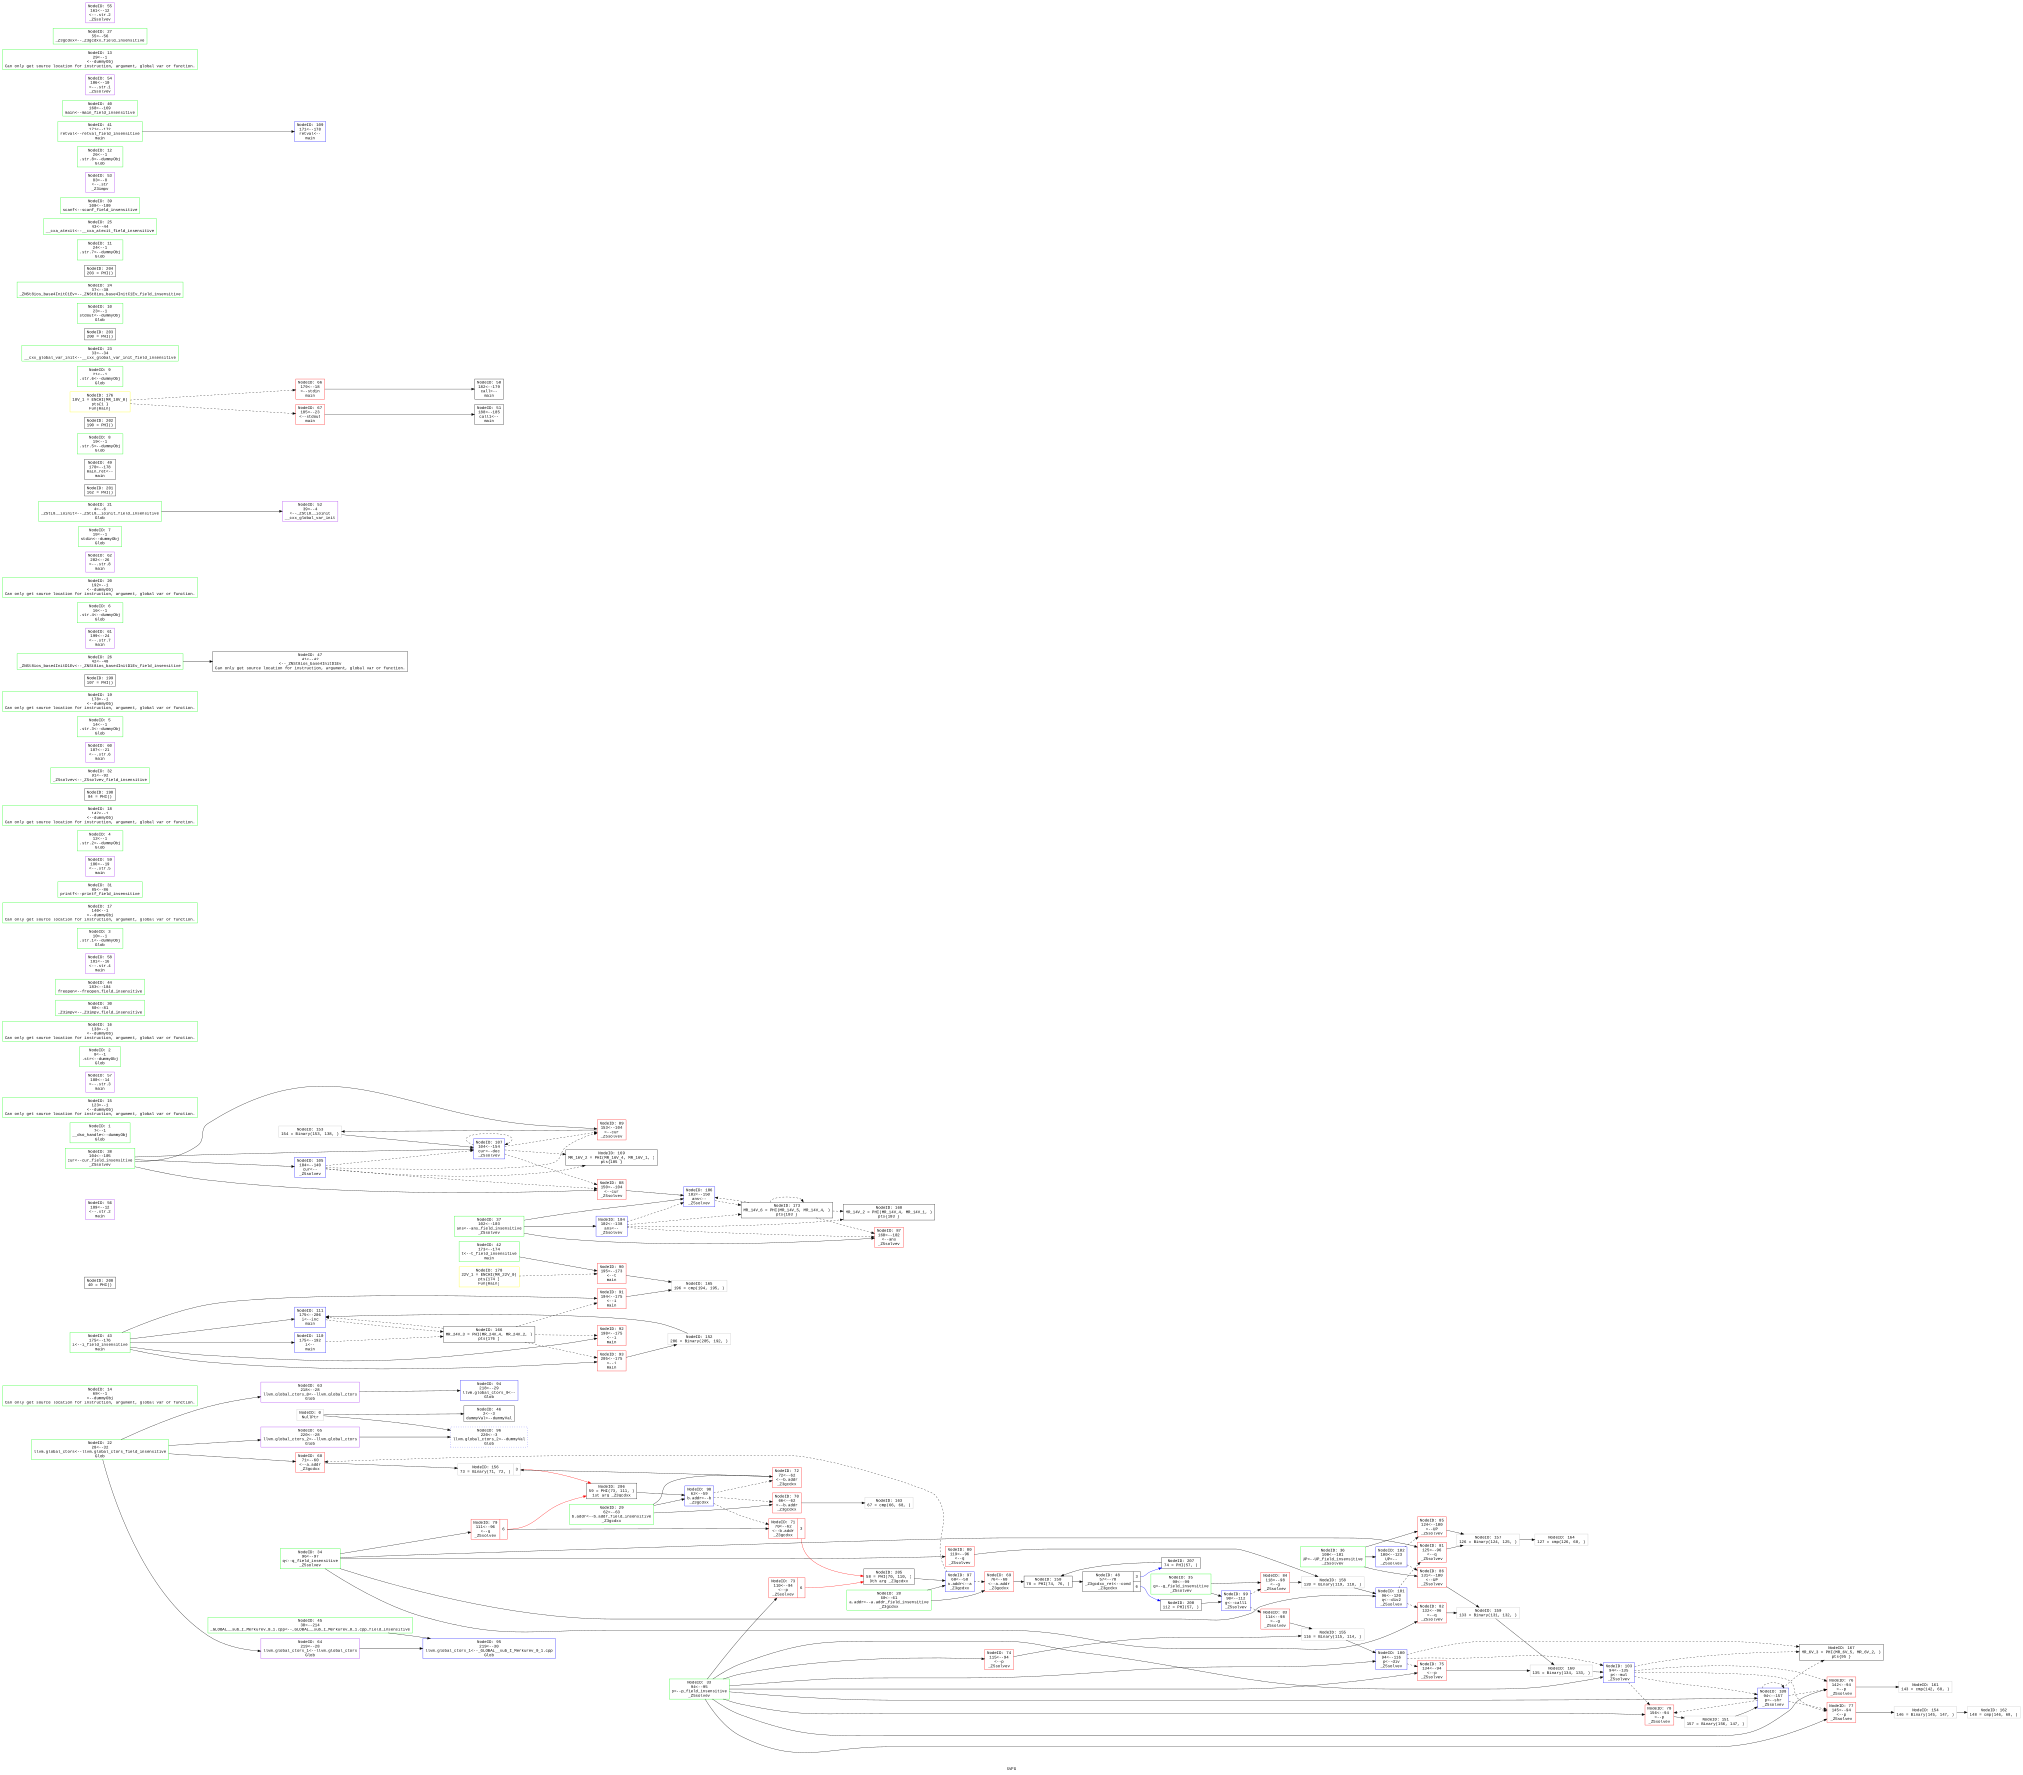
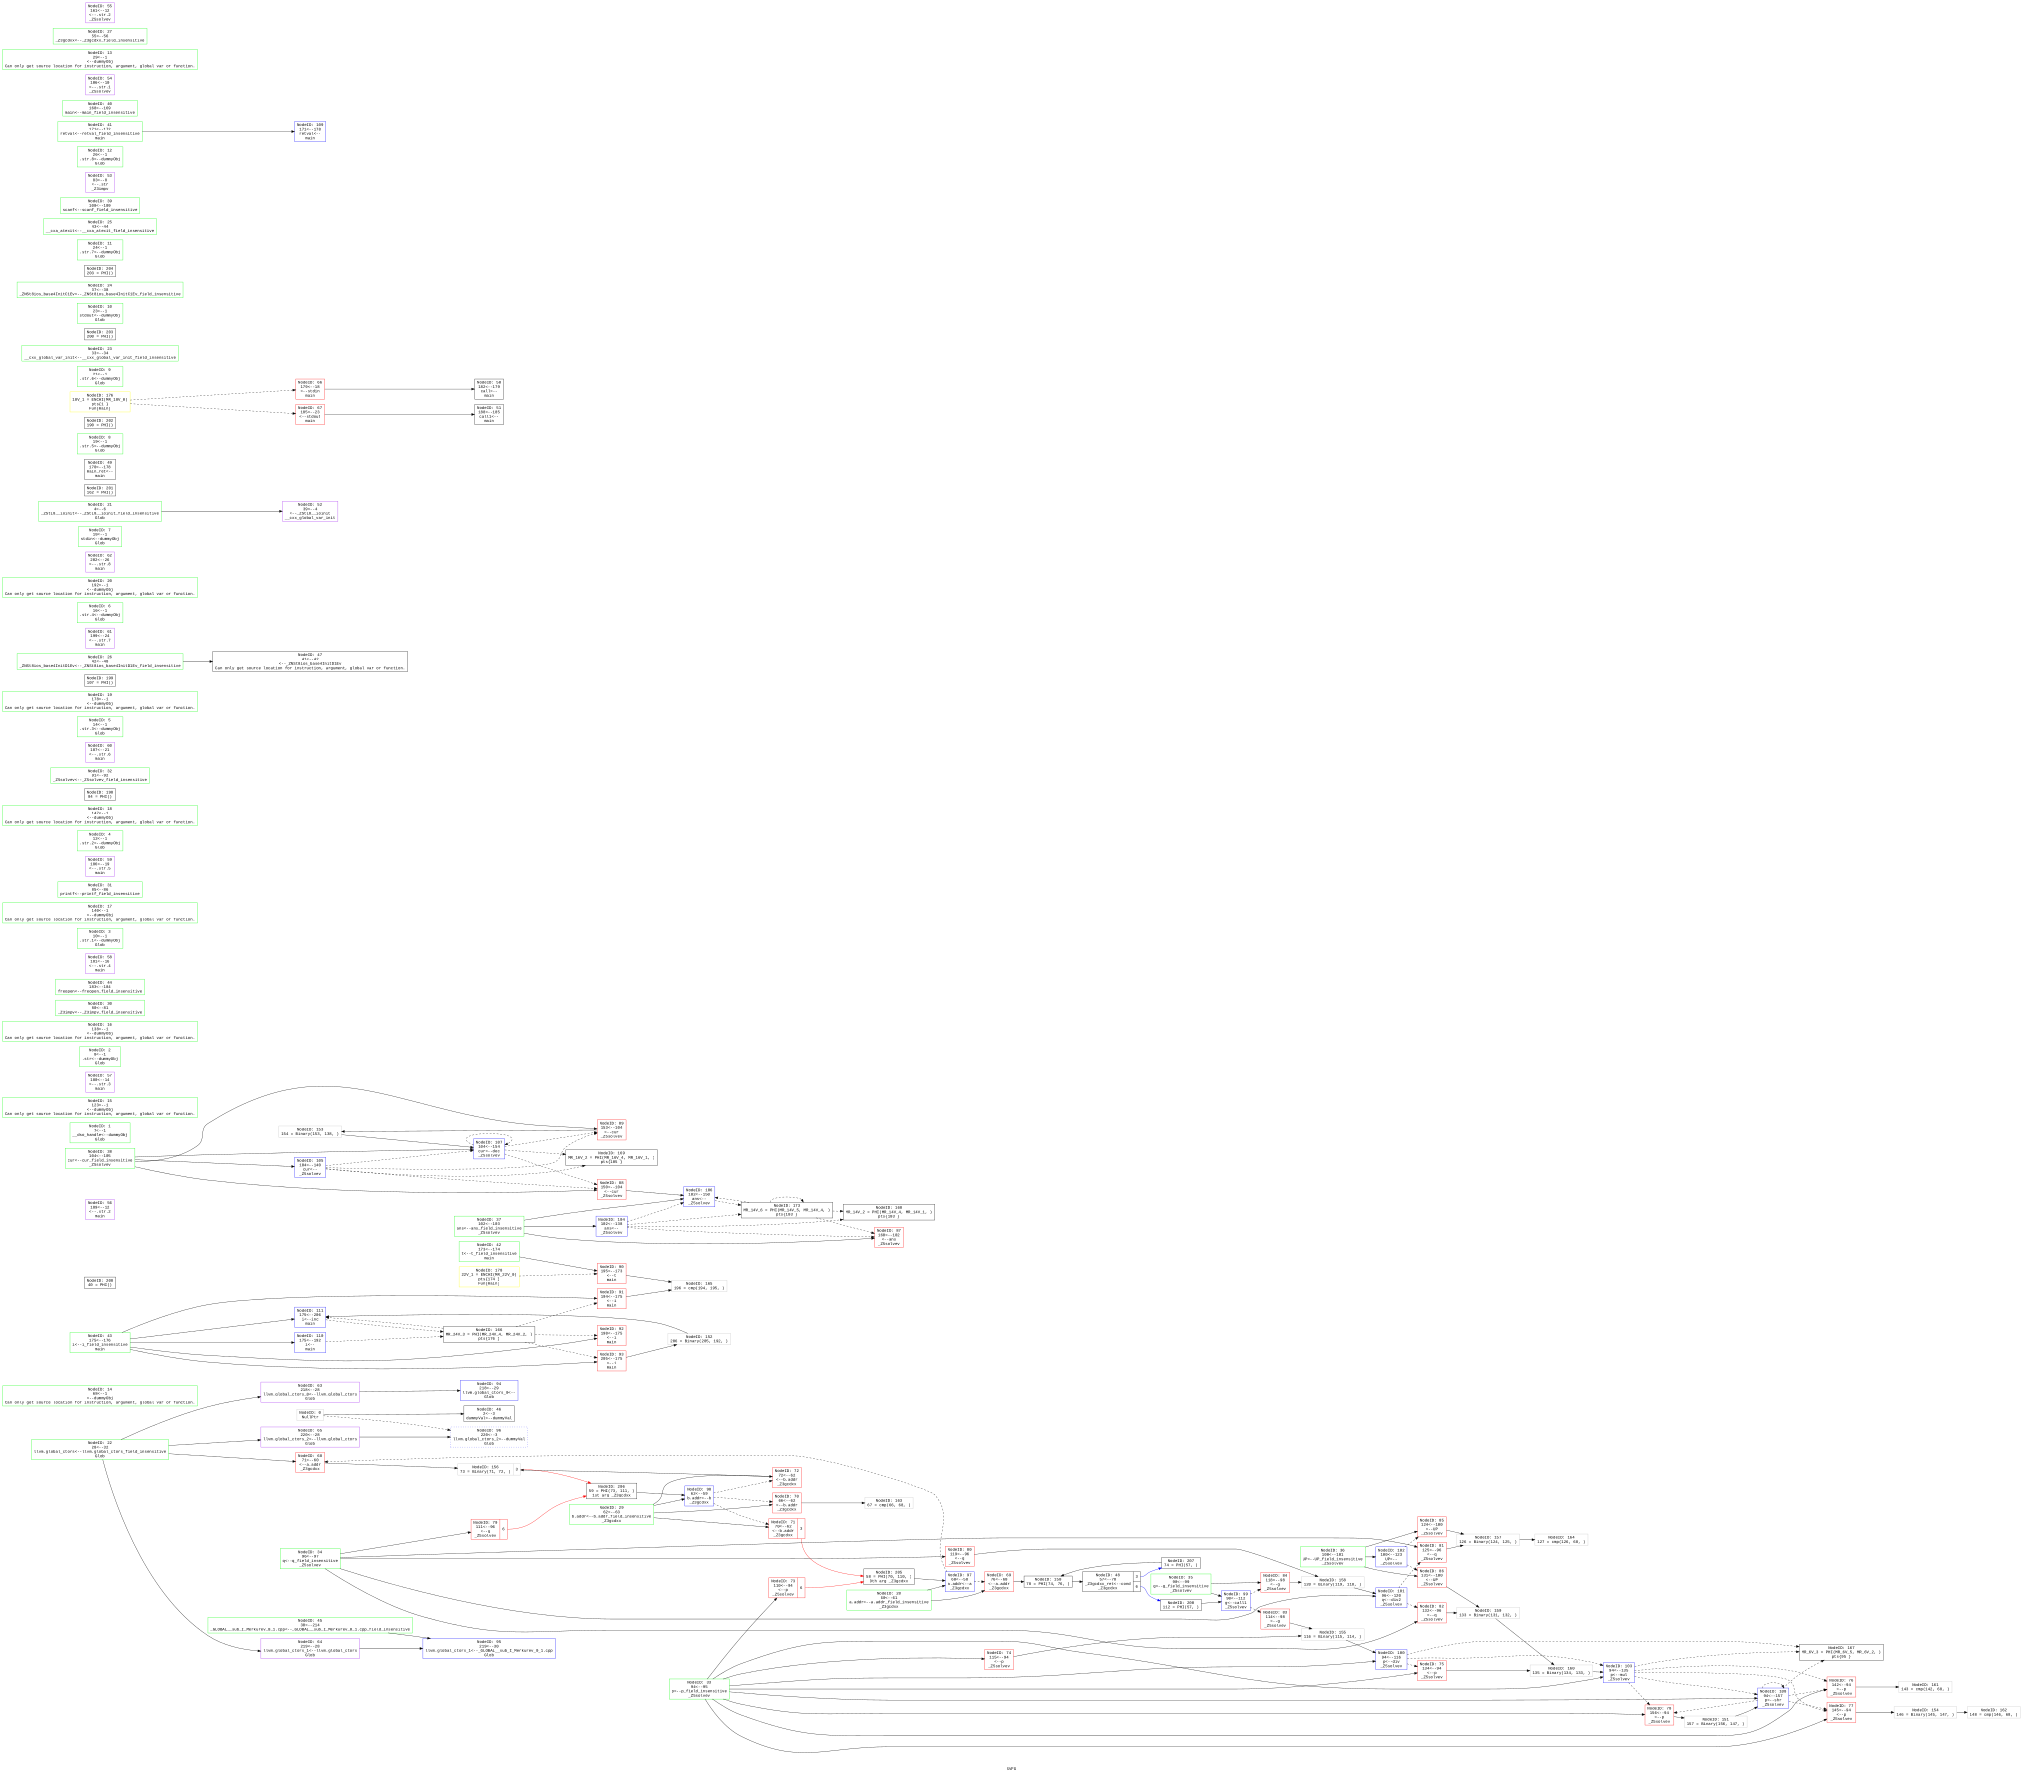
(386, 1421) -> (386, 1421)
(637, 1529) -> (710, 1522)
